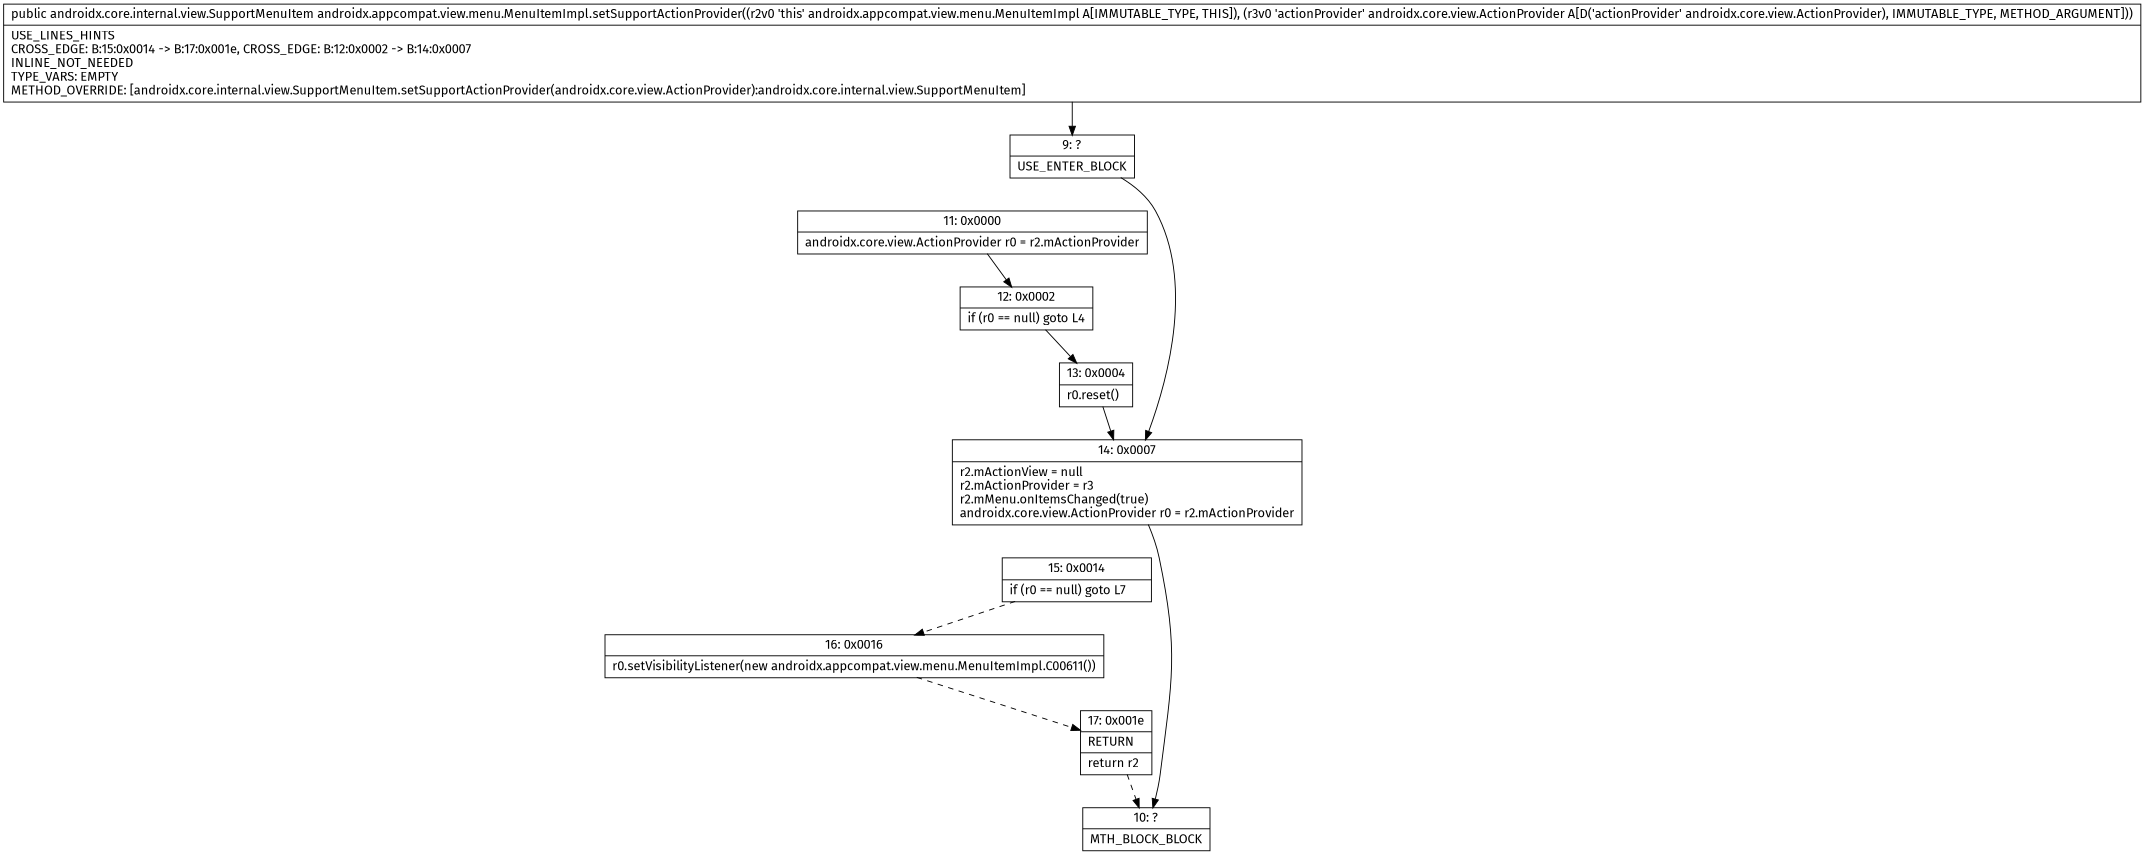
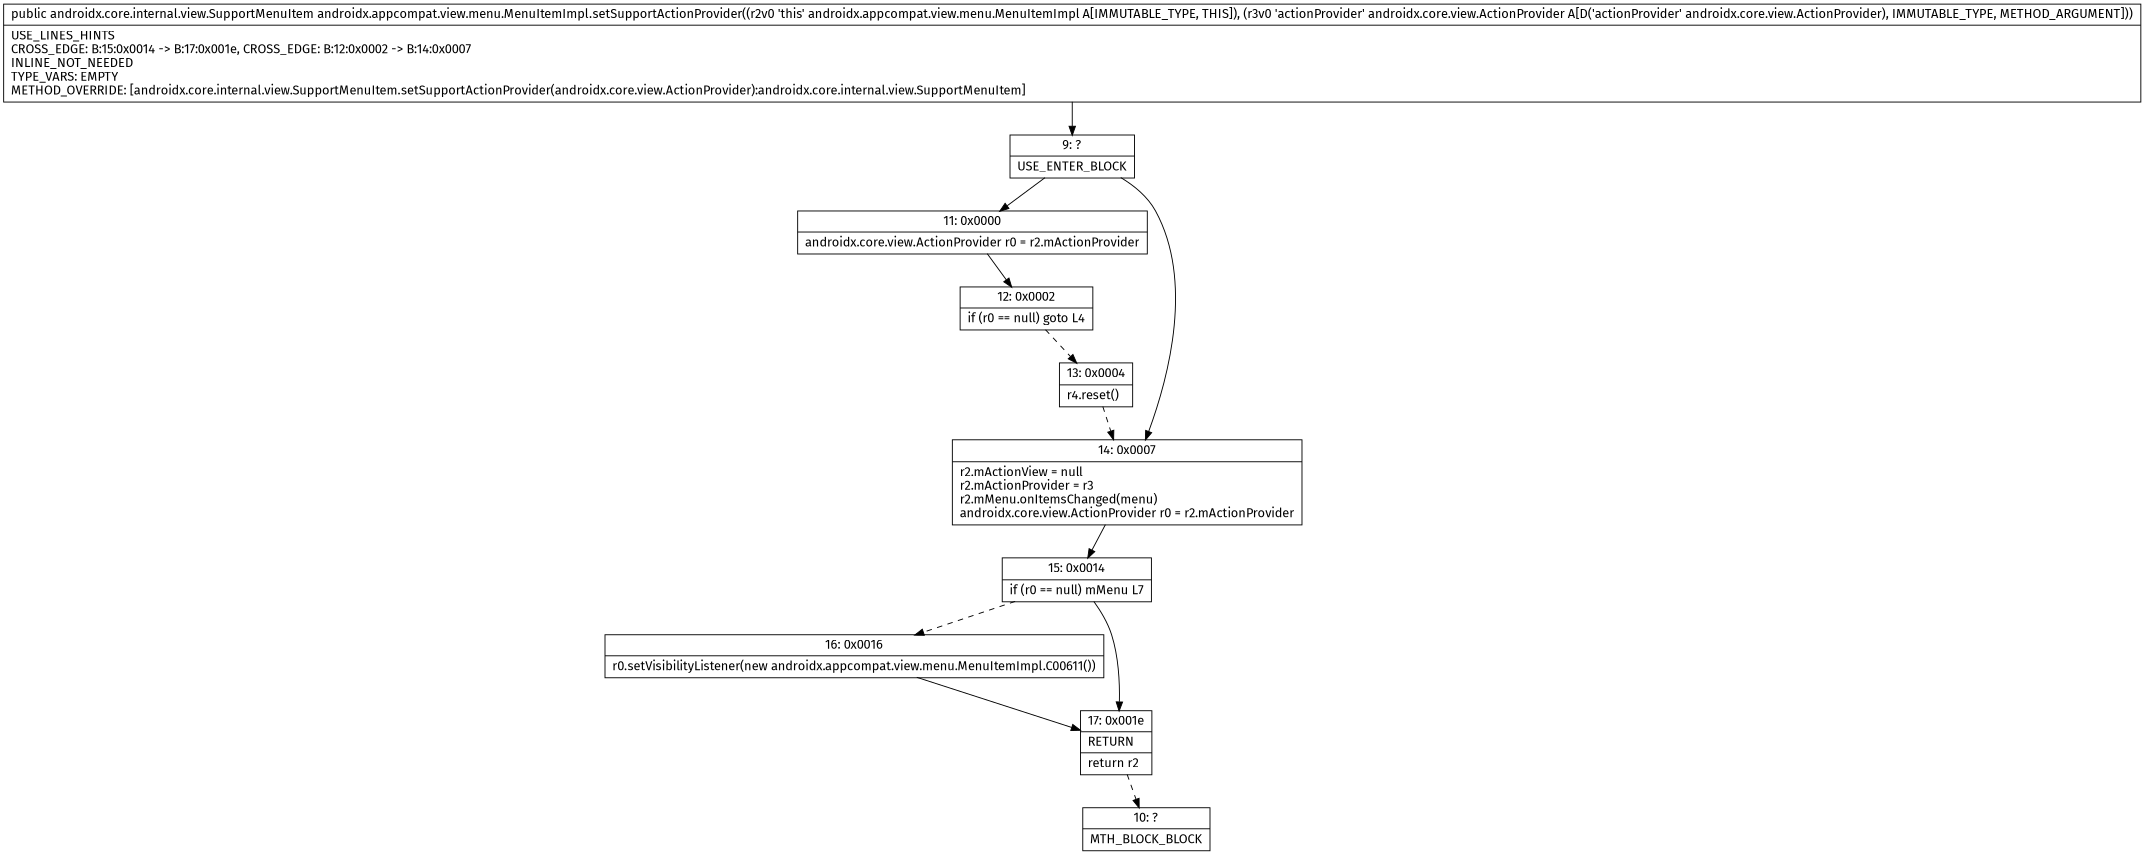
none -> (1026, 192)
(1058, 343) -> (1058, 343)
(1093, 395) -> (1093, 395)
(1107, 419) -> (1107, 419)
(1054, 500) -> (1059, 500)
(1068, 590) -> (1077, 590)
none -> (1115, 649)
(1172, 661) -> (1099, 537)
(994, 702) -> (994, 702)
